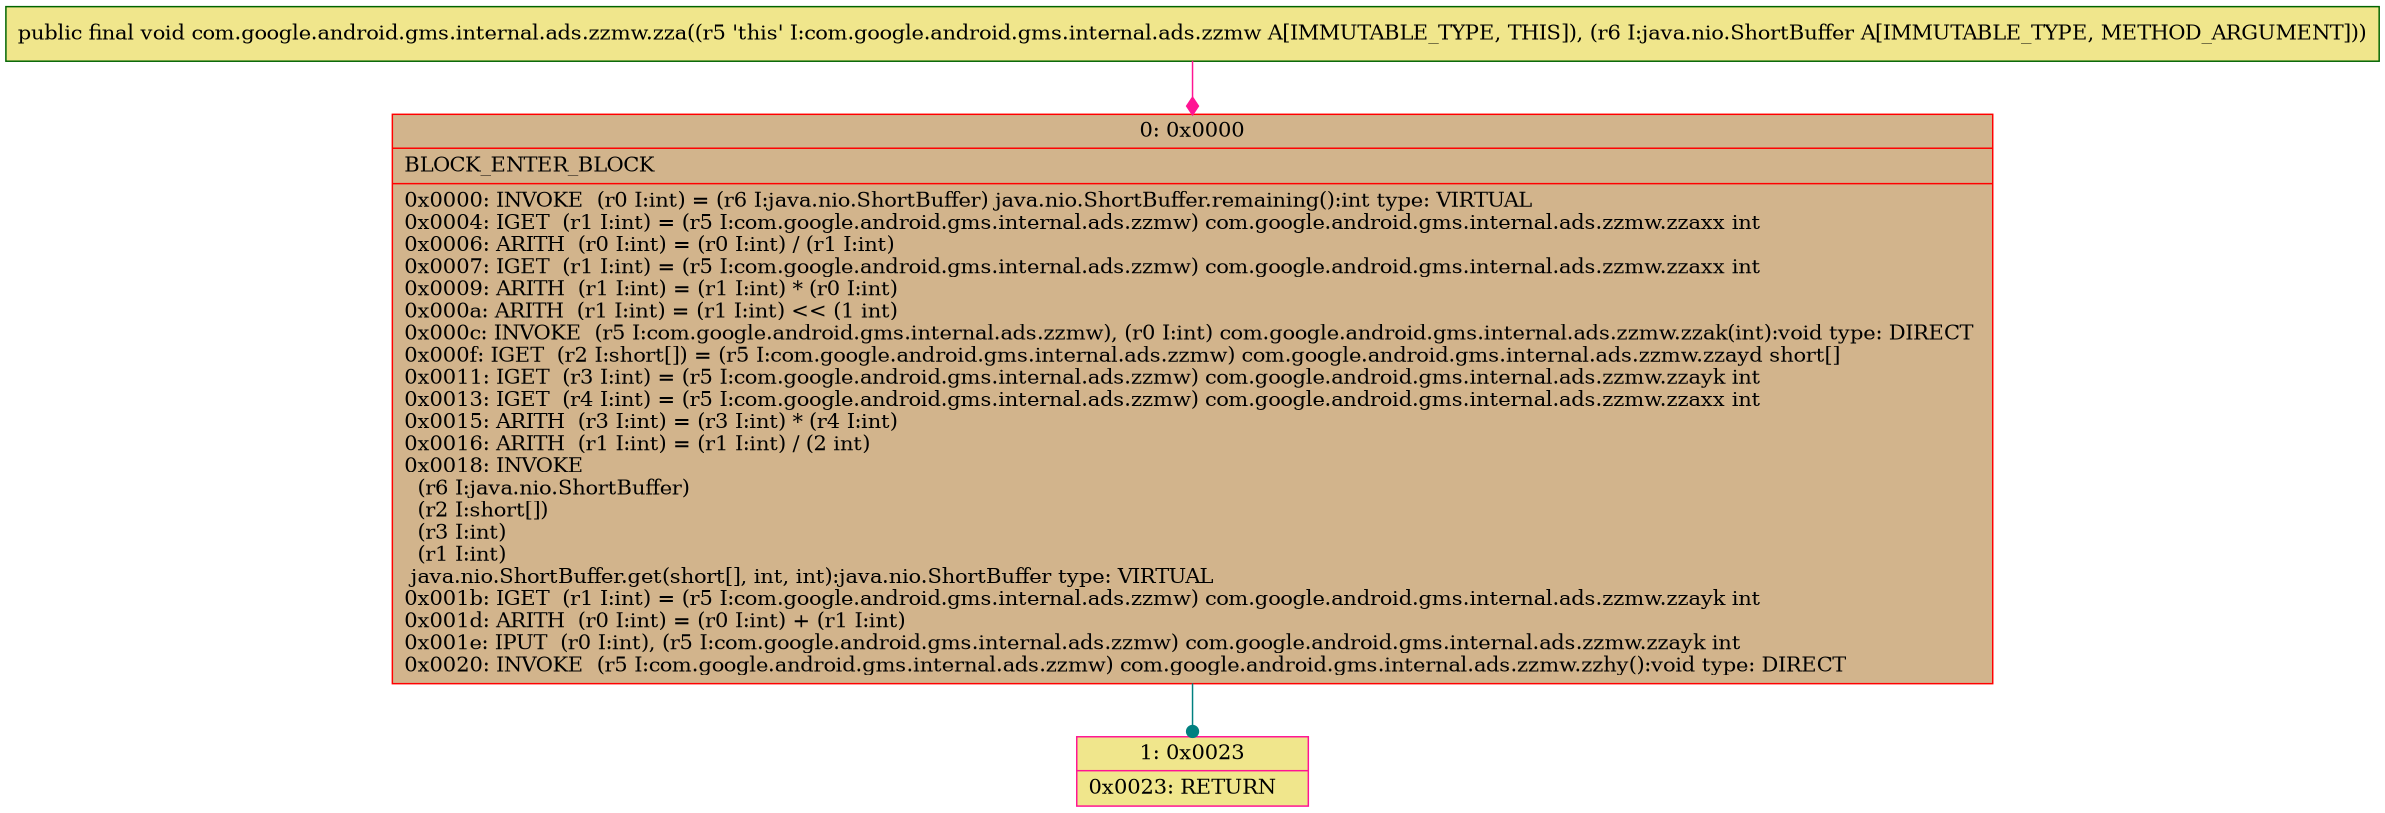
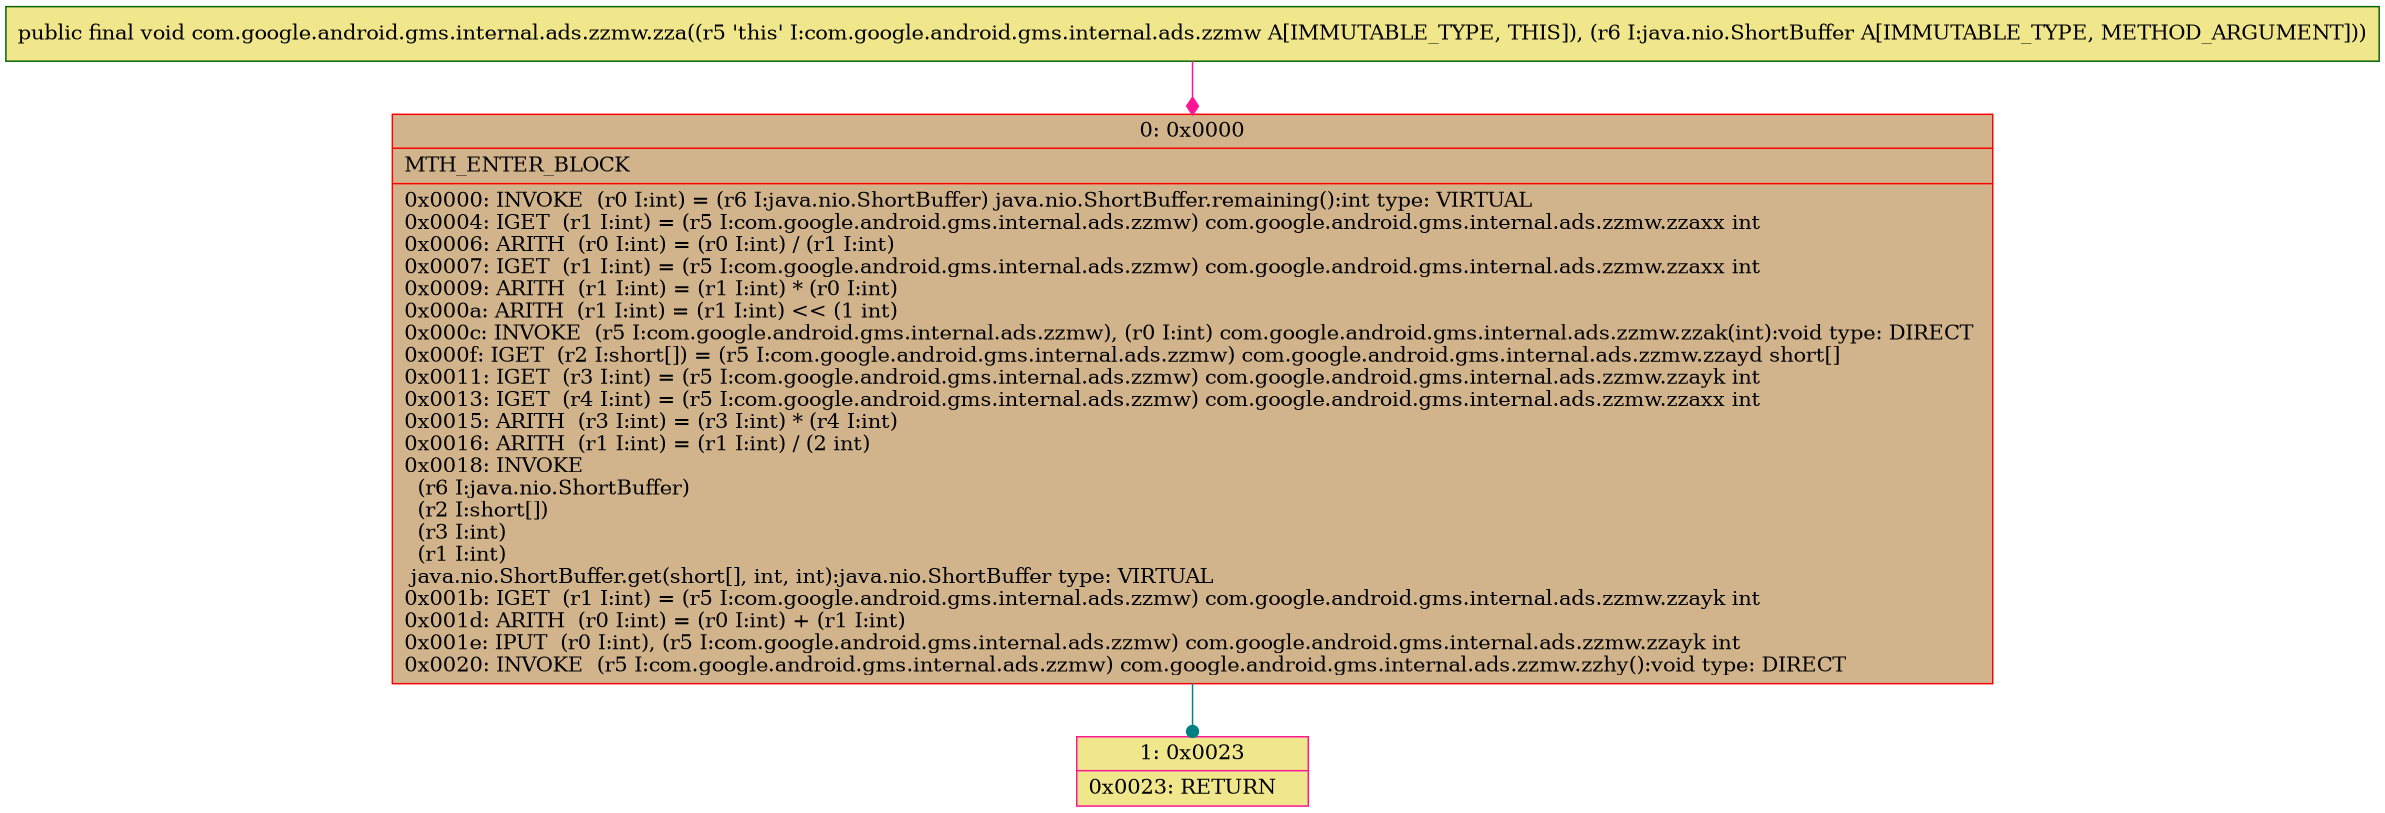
(530, 165) -> (518, 165)
